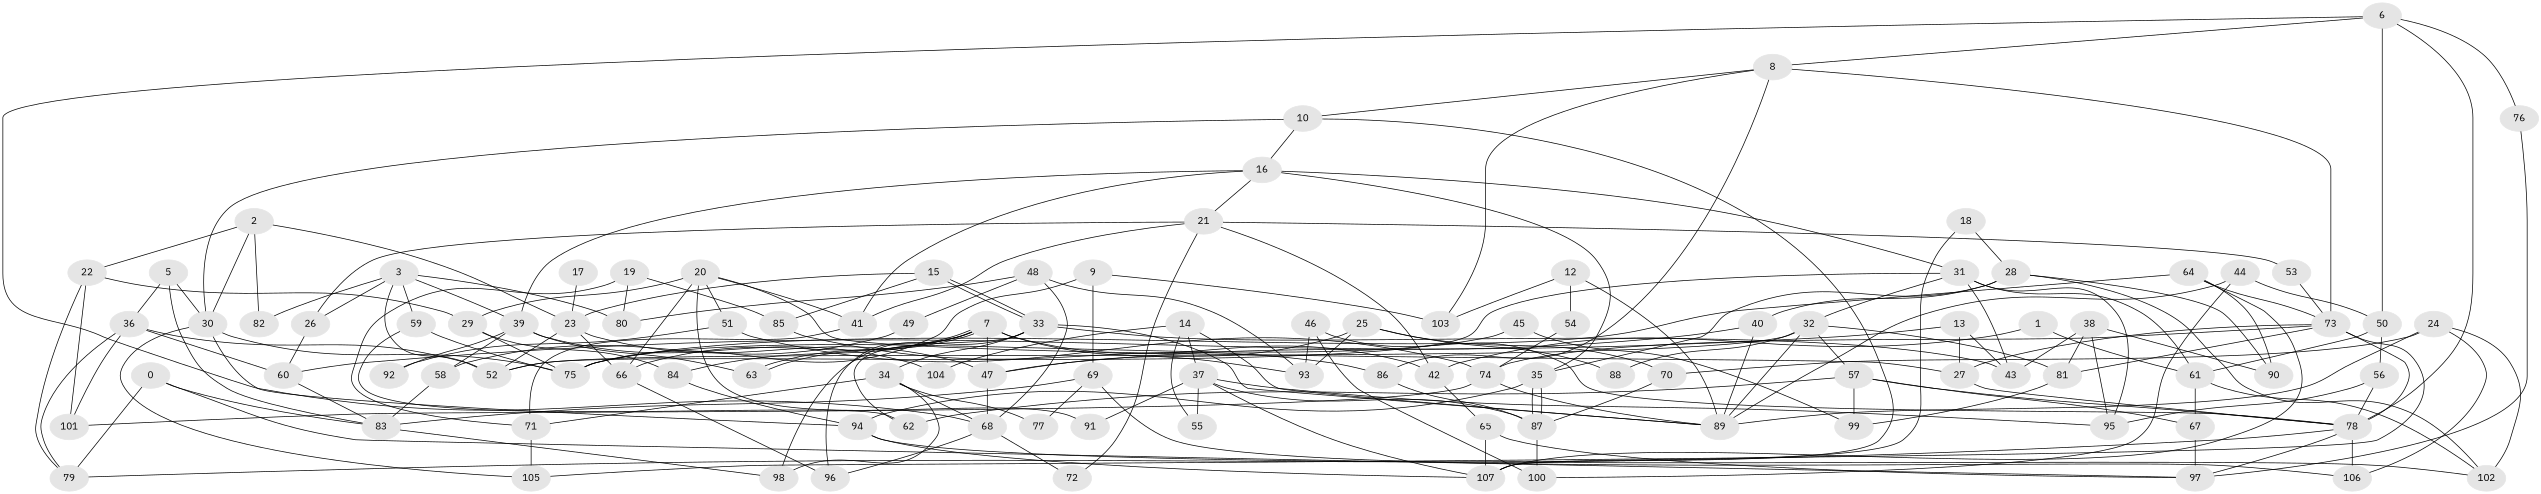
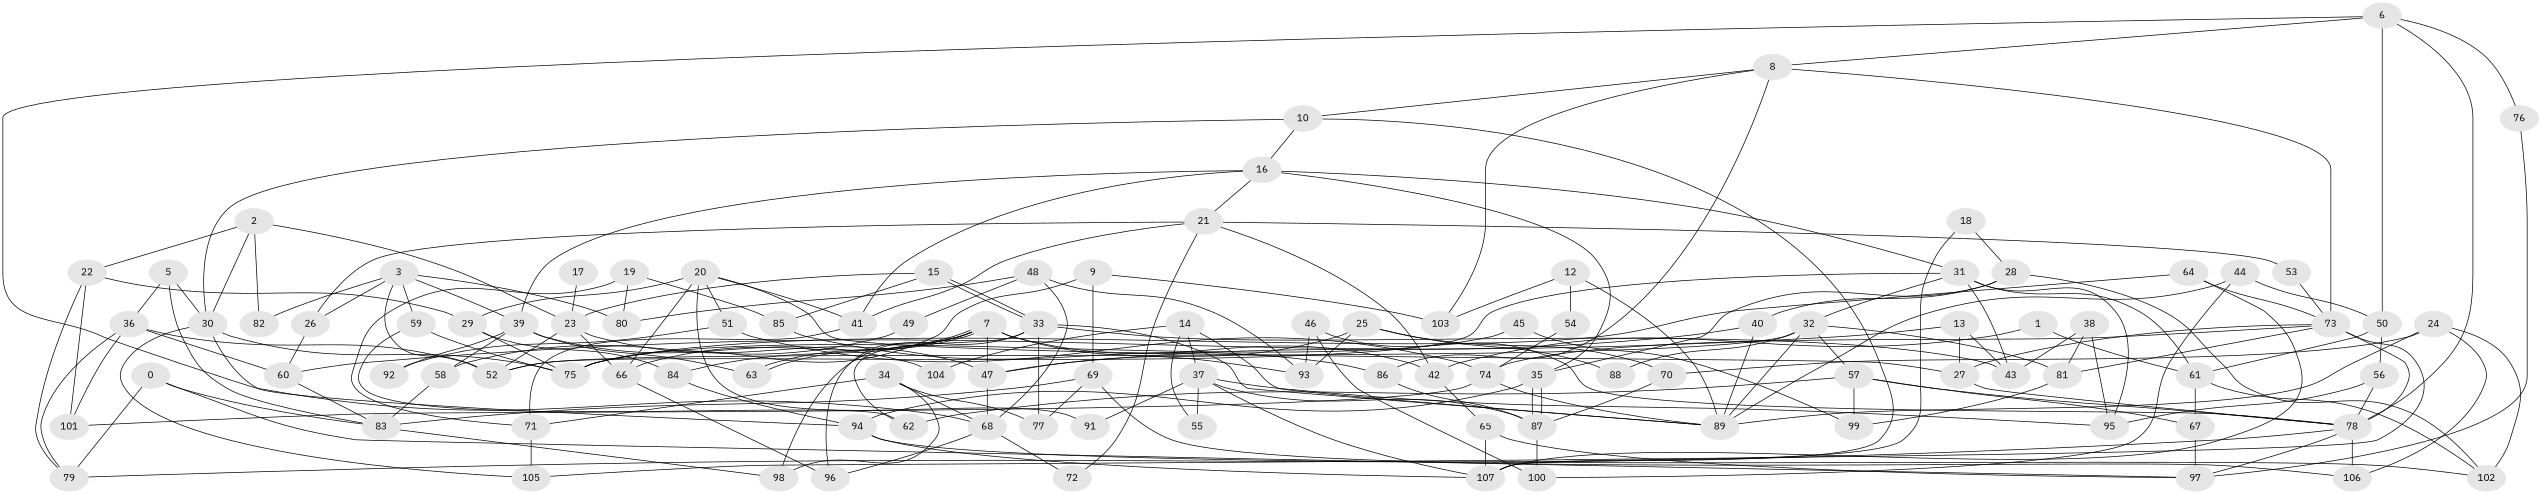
(962, 350) -> (1039, 372)
(2274, 376) -> none
